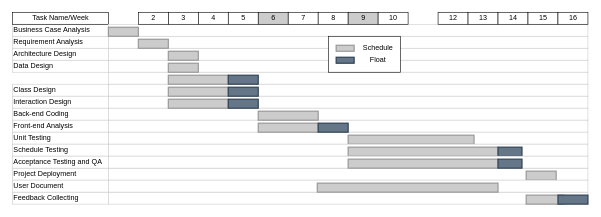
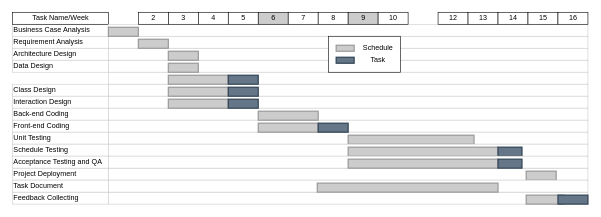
(378, 60) -> (378, 60)
(47, 126) -> (44, 126)
(60, 174) -> (60, 174)
(39, 186) -> (39, 186)
